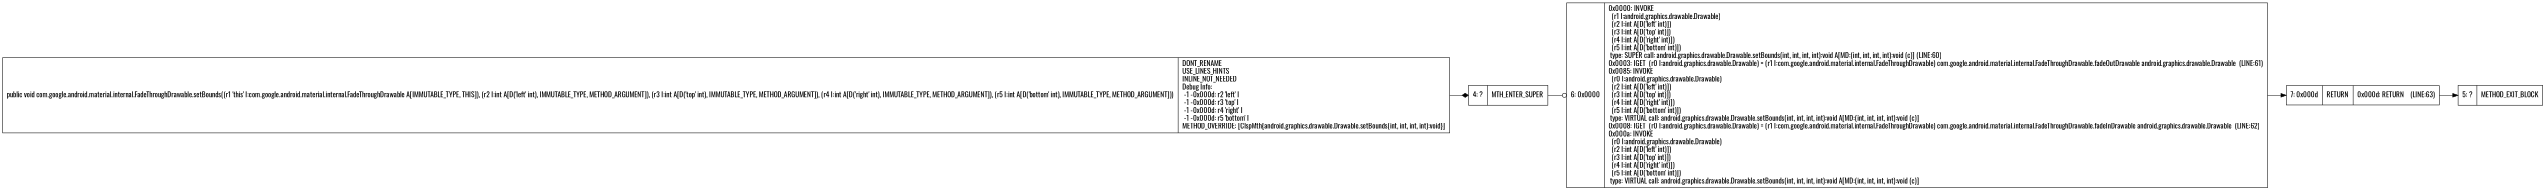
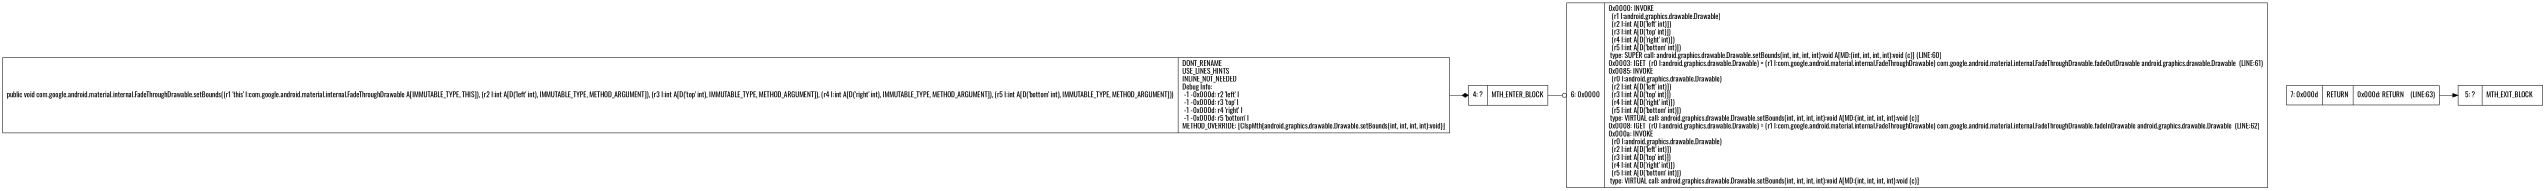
(1518, 95) -> (1518, 95)
(2274, 95) -> none
(2510, 95) -> (2510, 95)
